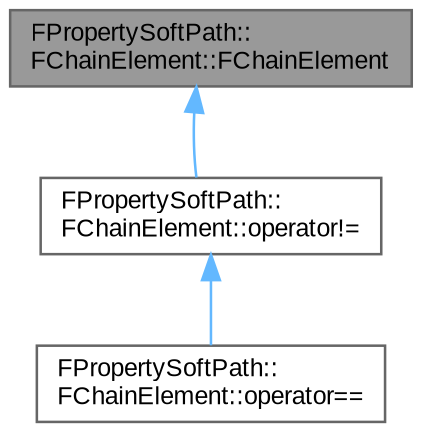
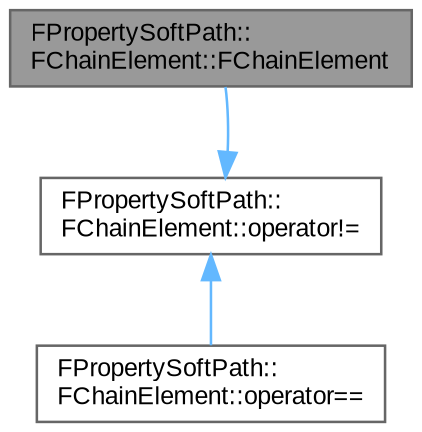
(194, 145) -> (228, 120)
